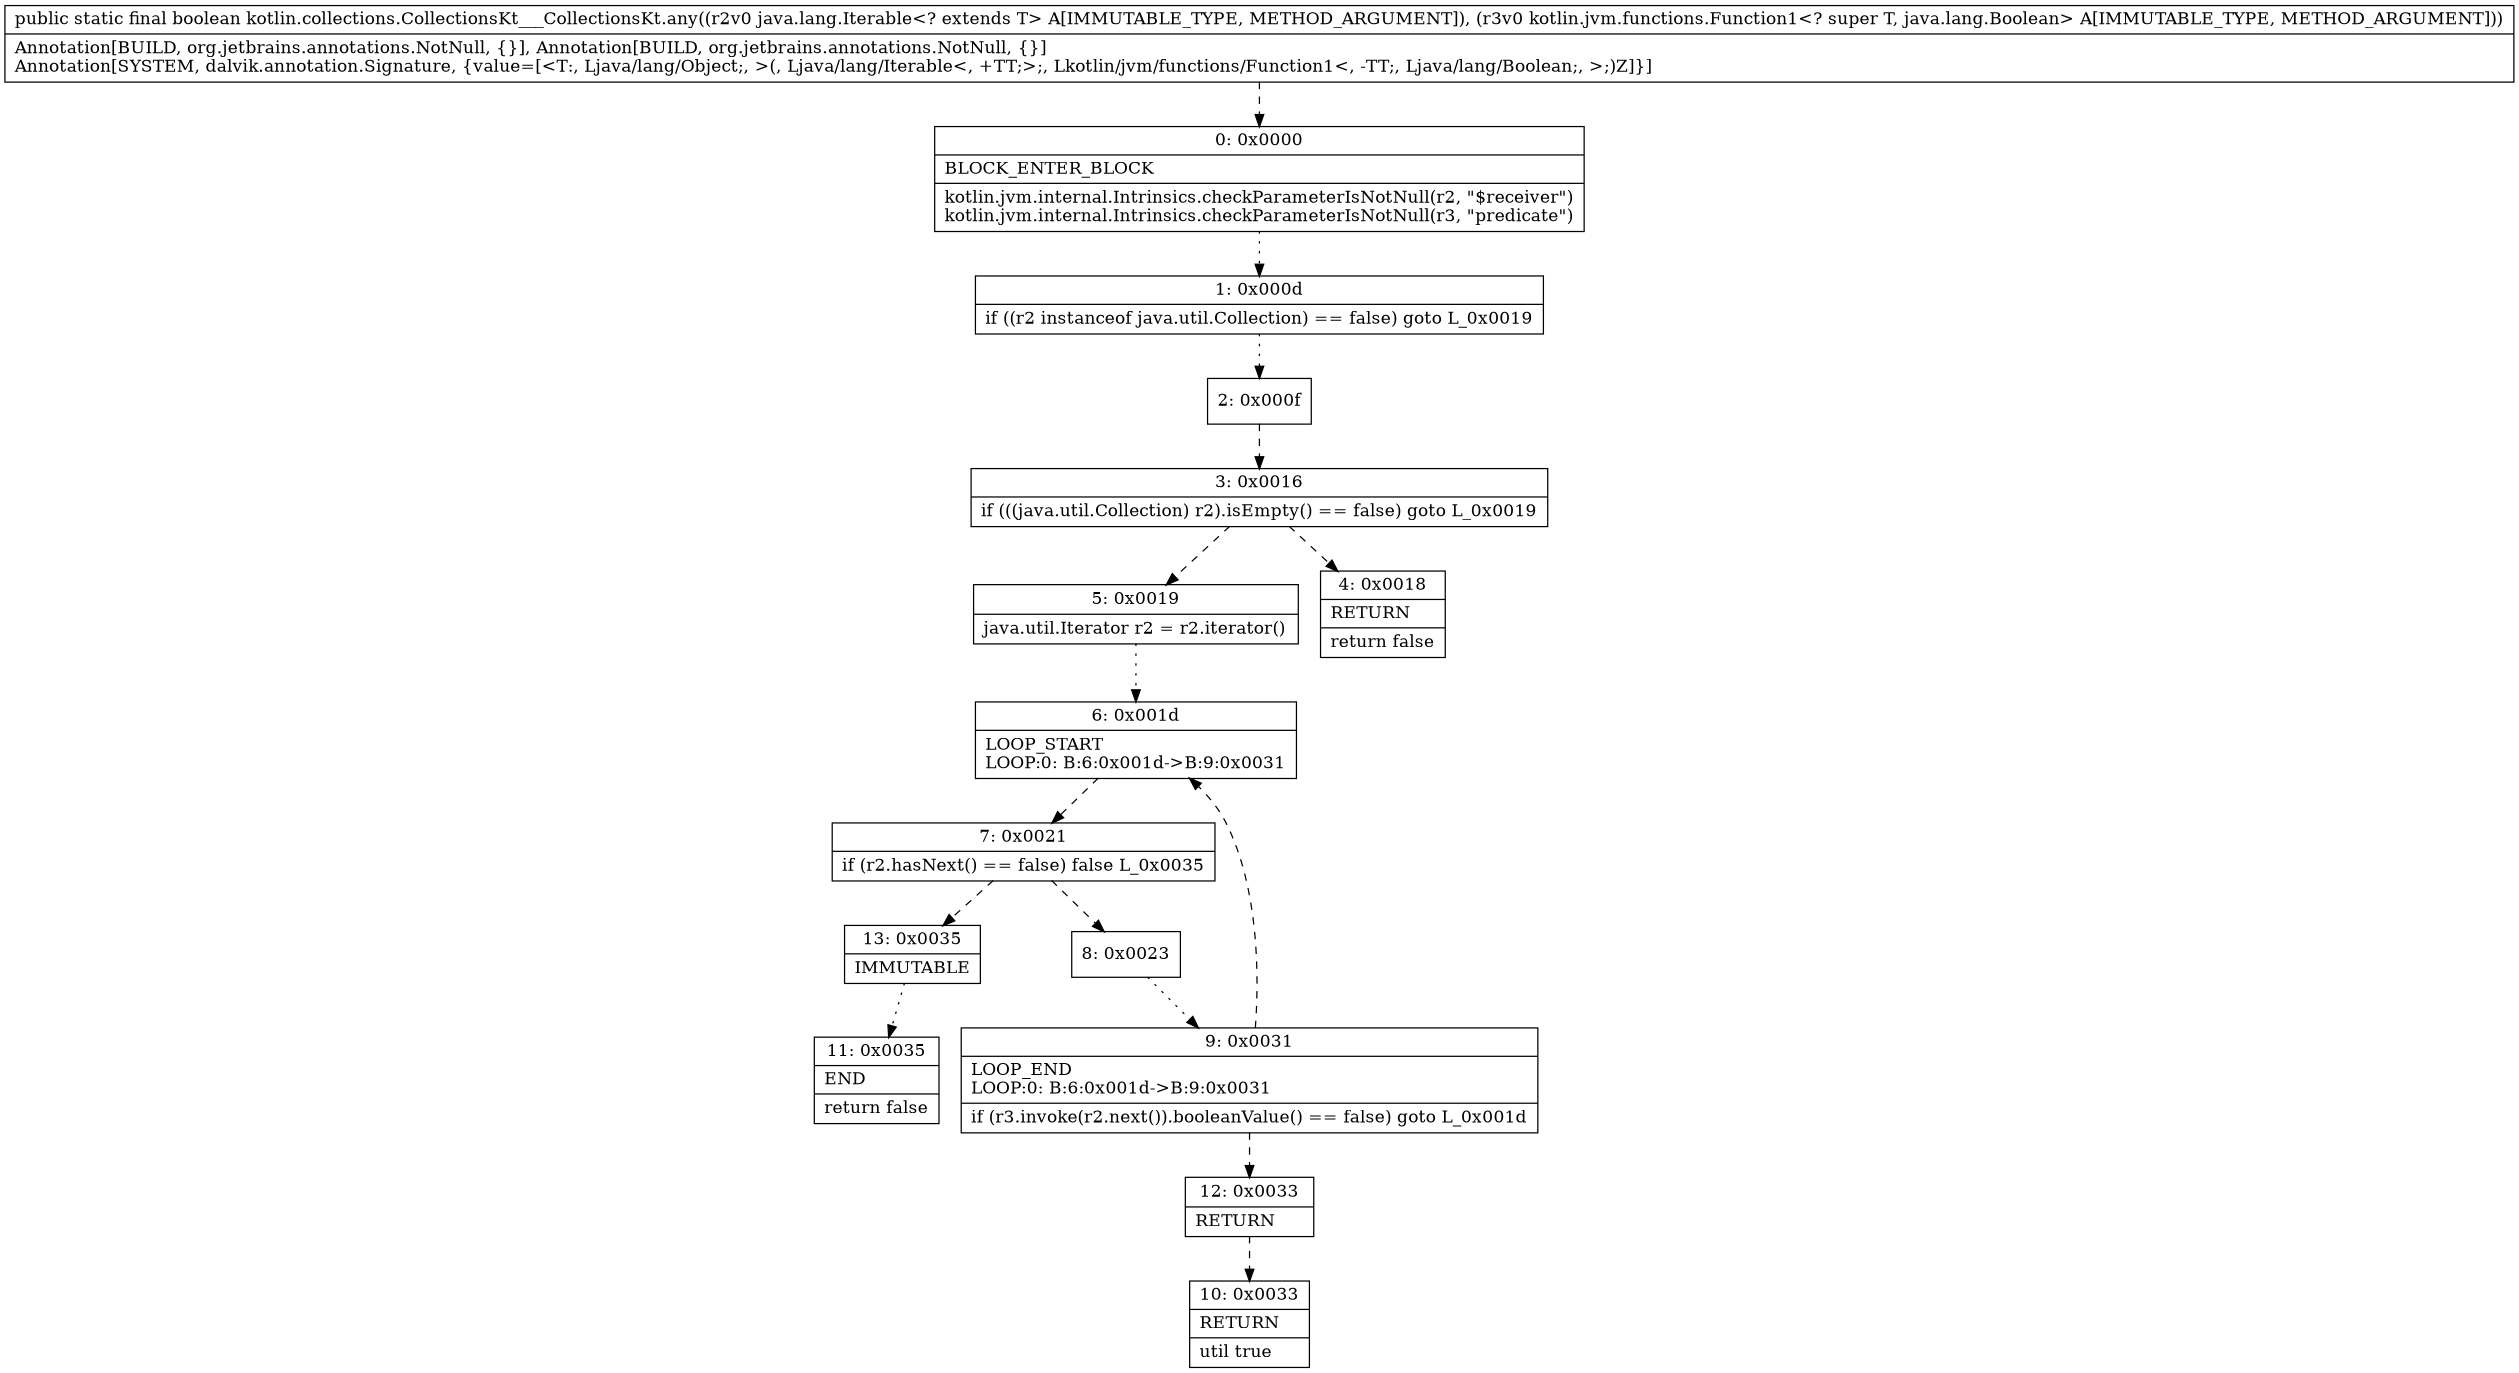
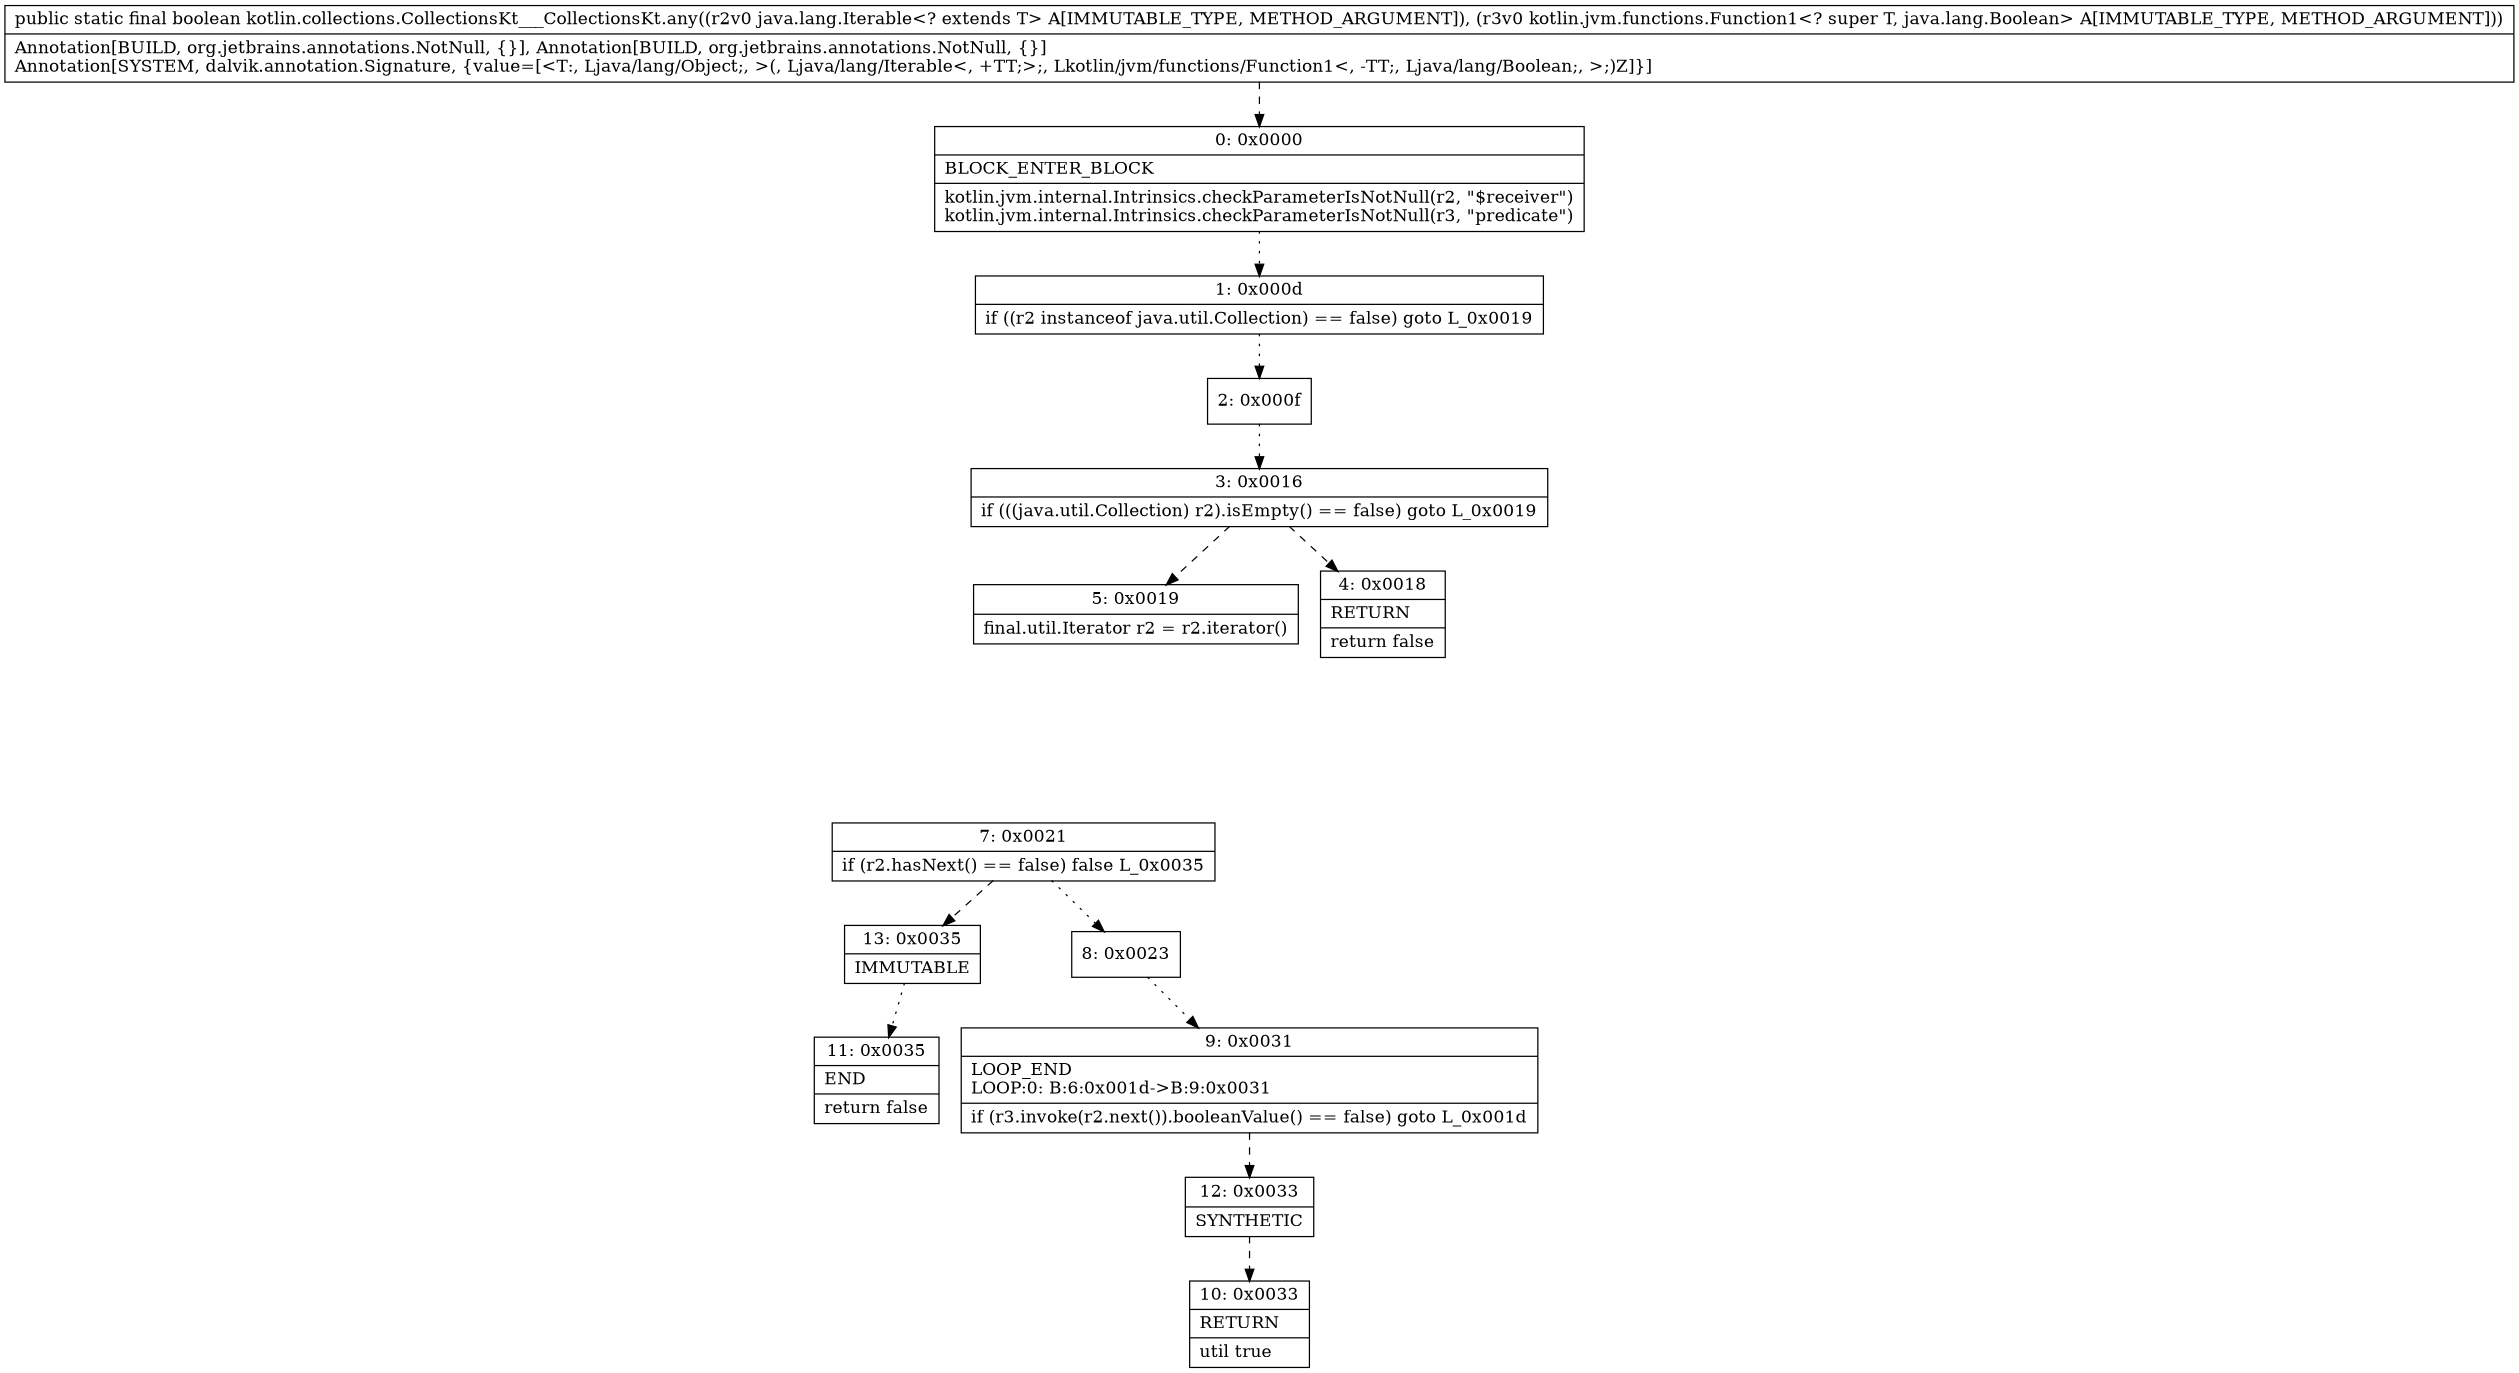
(1259, 440) -> (1259, 440)
(1135, 628) -> (1136, 628)
(1136, 740) -> none
(1073, 902) -> (1073, 902)
(1235, 1221) -> (1250, 1221)
